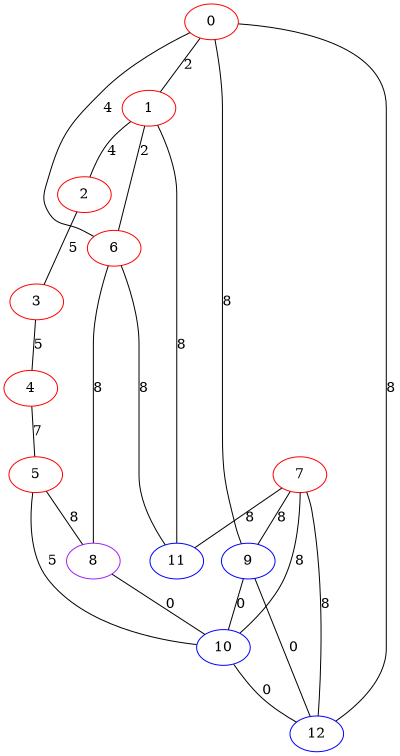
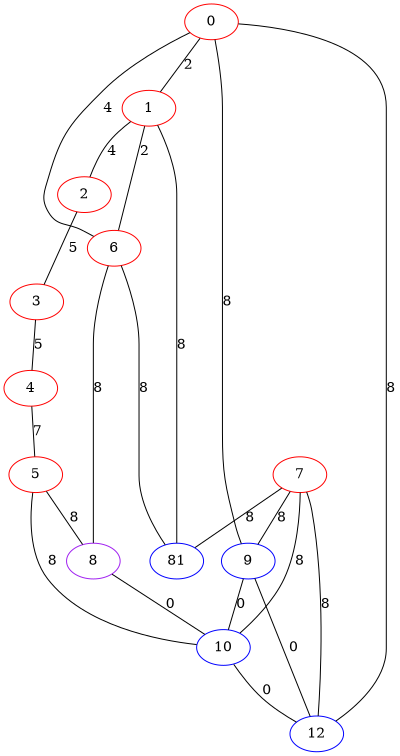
(53, 561) -> (53, 561)
(177, 561) -> (177, 561)
